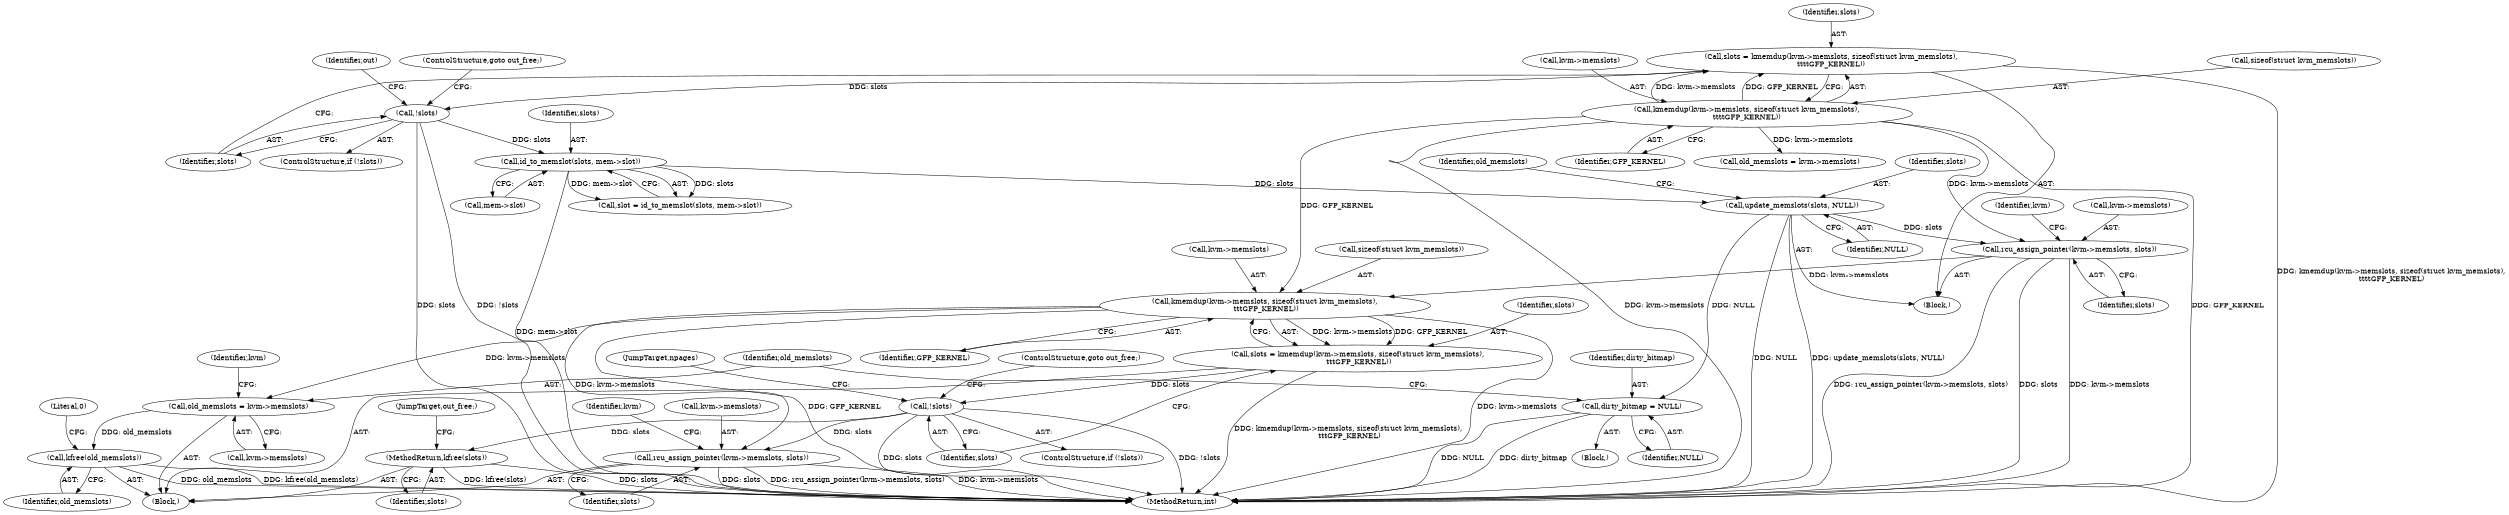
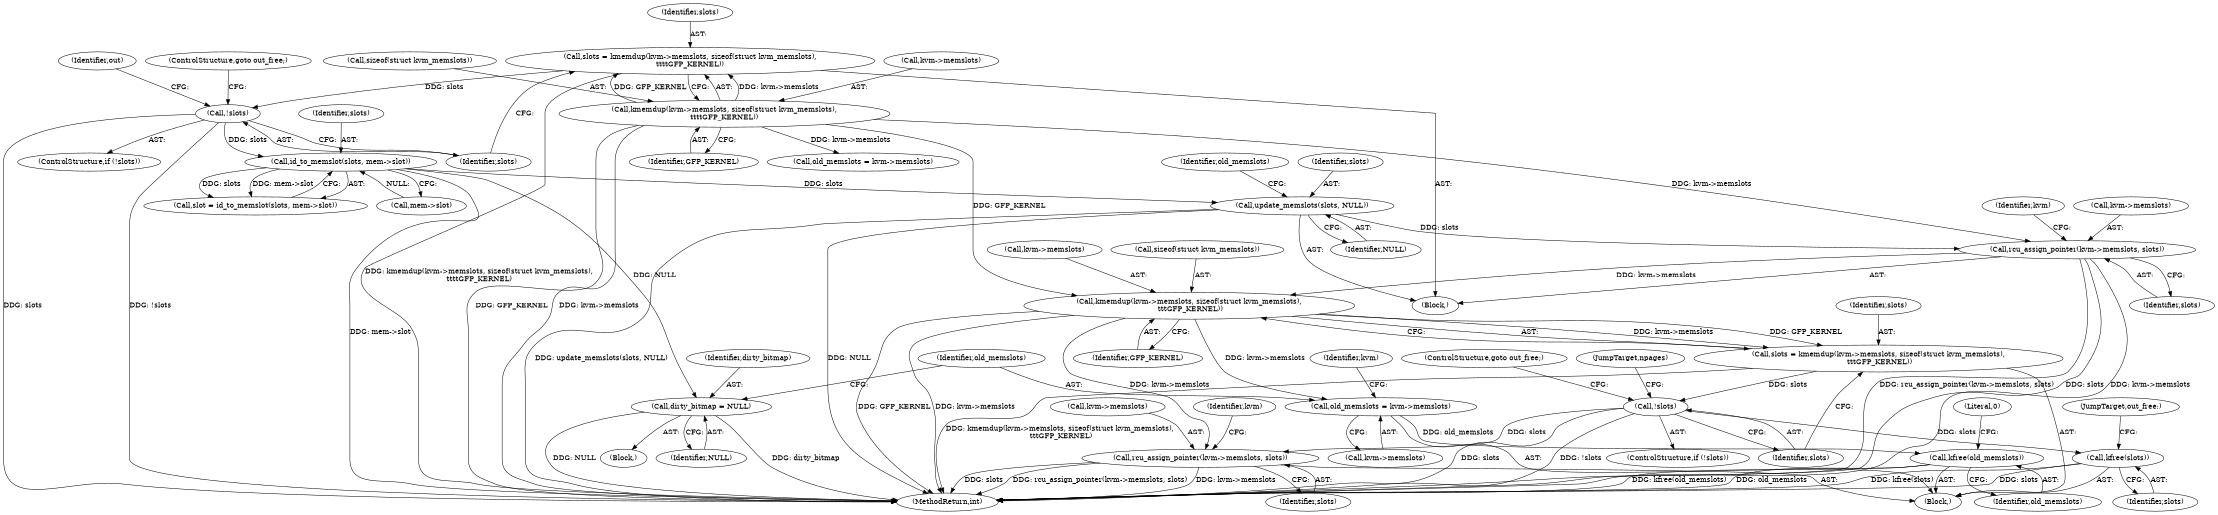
(537, 184) -> (399, 184)
(1708, 305) -> (585, 234)
(437, 458) -> (2118, 458)
